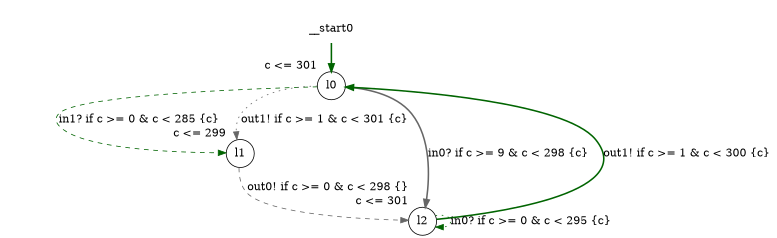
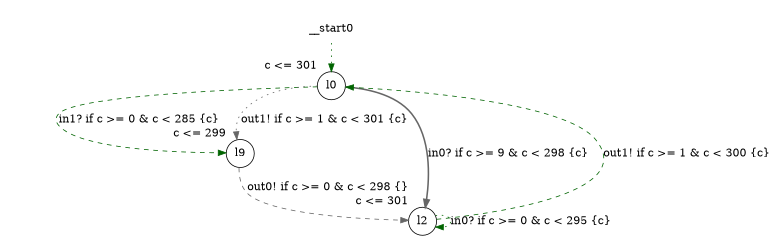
(331, 53) -> (331, 53)
(578, 126) -> (578, 126)
(240, 153) -> (240, 153)
